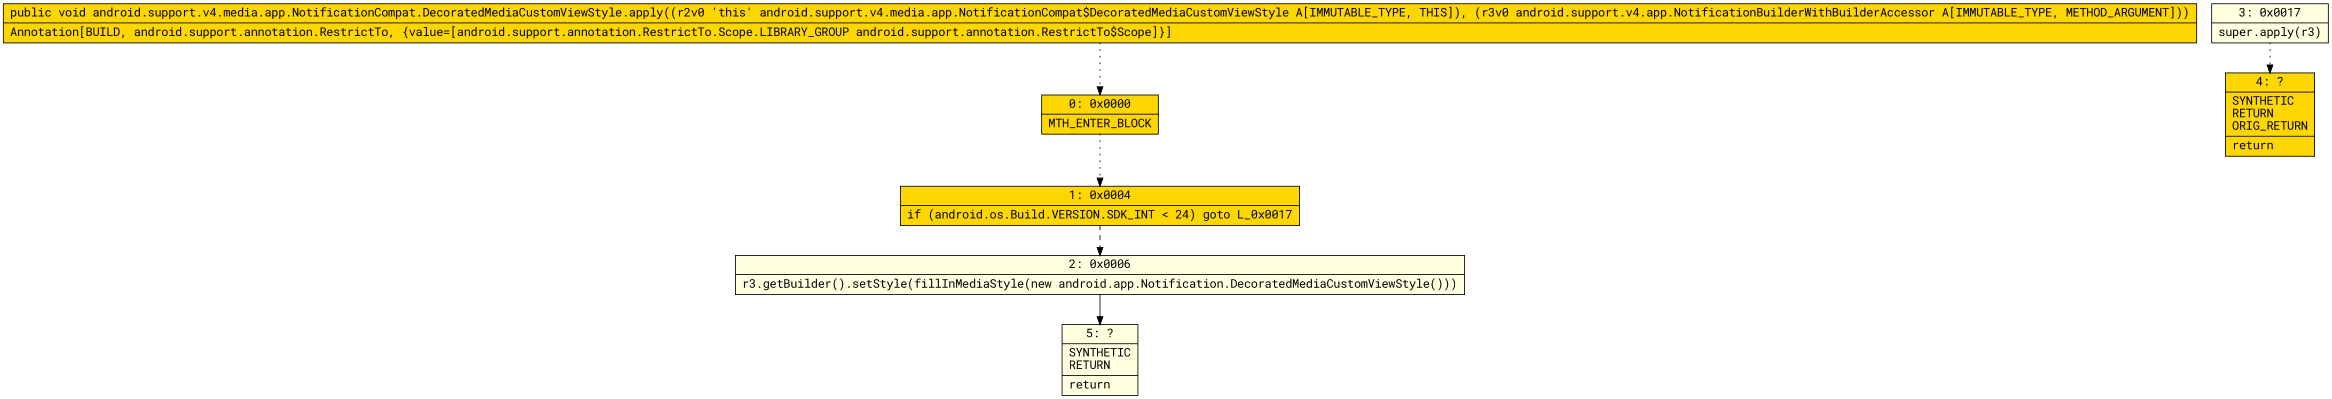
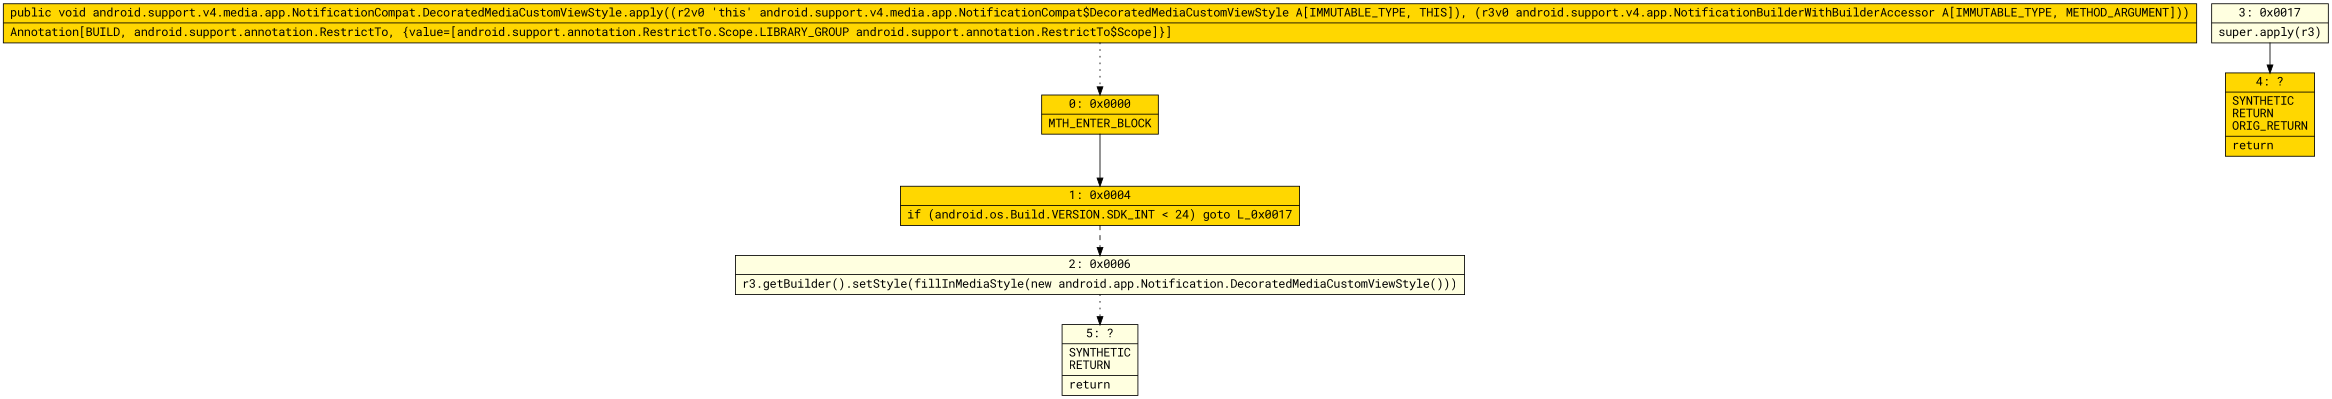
(2270, 54) -> (2270, 54)
(1100, 156) -> (1100, 156)
(1100, 305) -> (1100, 305)
